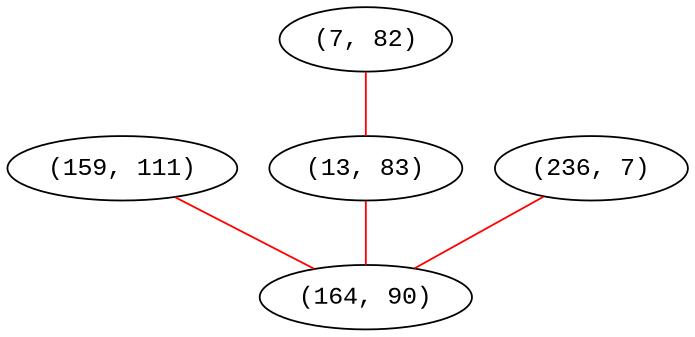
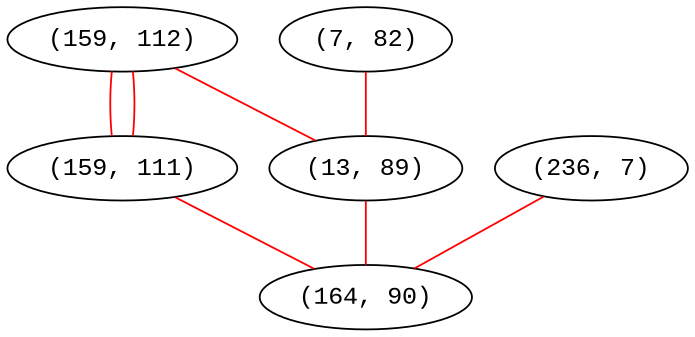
none -> (122, 39)
(366, 168) -> (366, 168)
